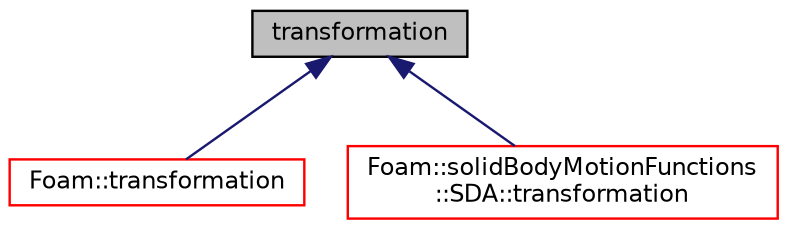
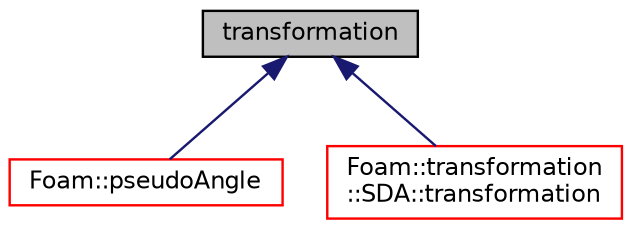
(157, 182) -> (146, 182)
(563, 182) -> (475, 182)
